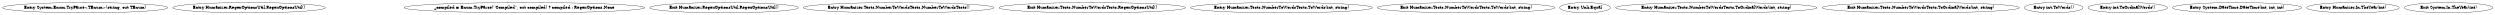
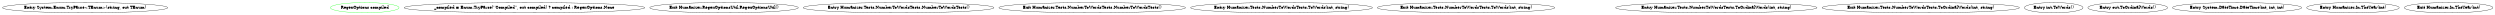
(249, 8) -> none
none -> (365, 8)
(1092, 8) -> (1092, 8)
(1585, 8) -> none
(2128, 8) -> (2128, 8)
(2449, 8) -> (2449, 8)
